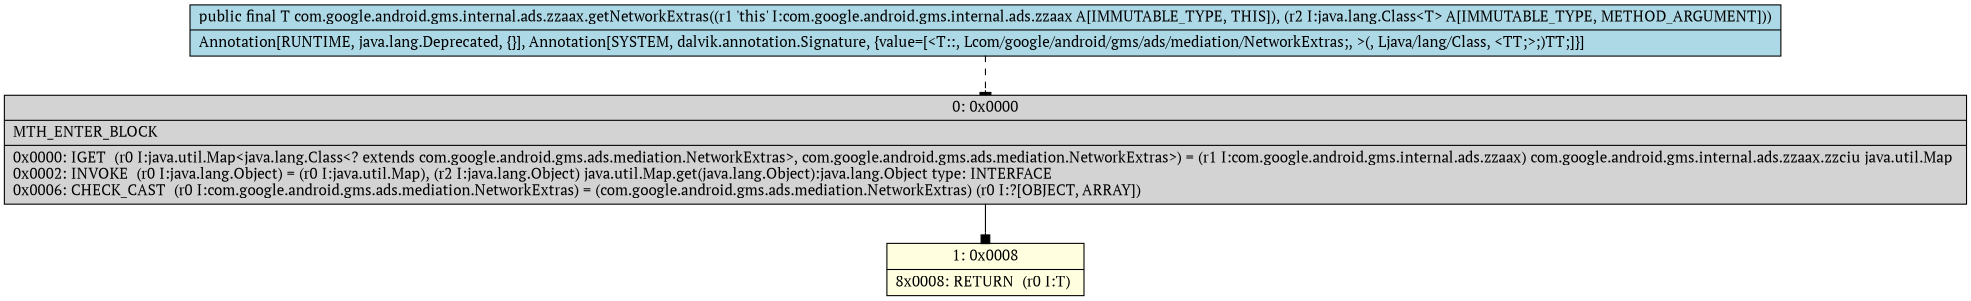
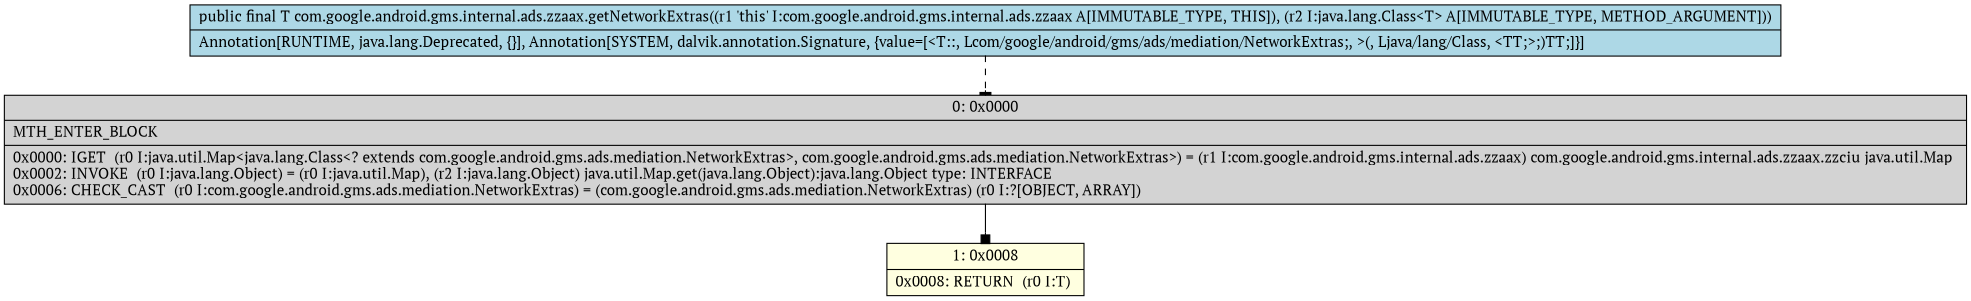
(985, 282) -> (985, 282)
